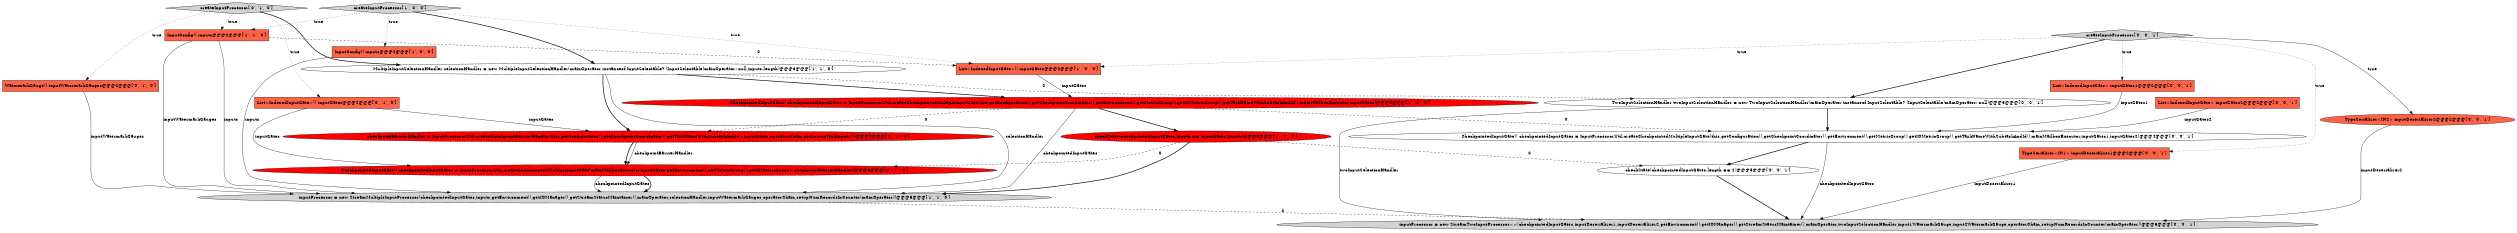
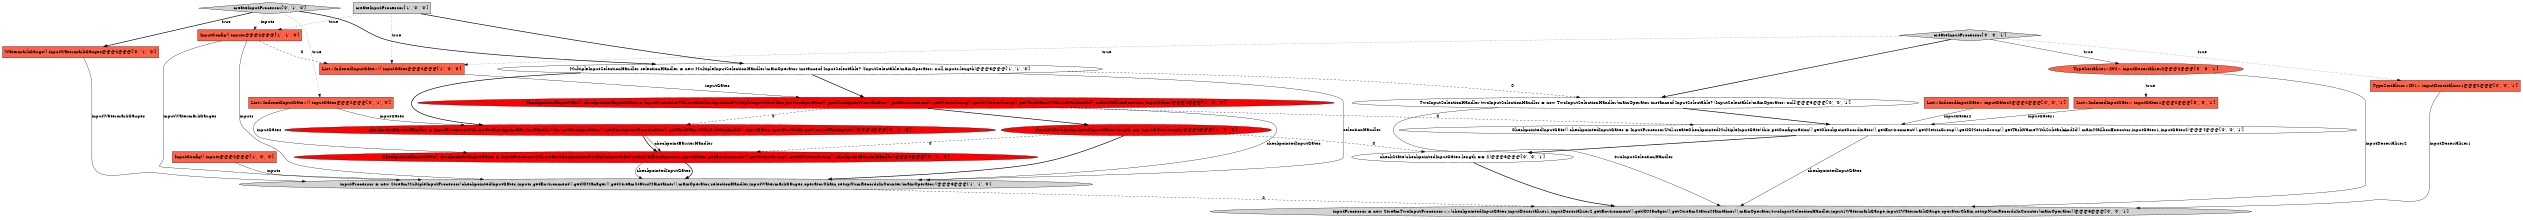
(390, 8) -> (392, 8)
(233, 22) -> (268, 22)
(387, 29) -> none
(144, 34) -> (180, 29)
(2122, 59) -> (2146, 84)
